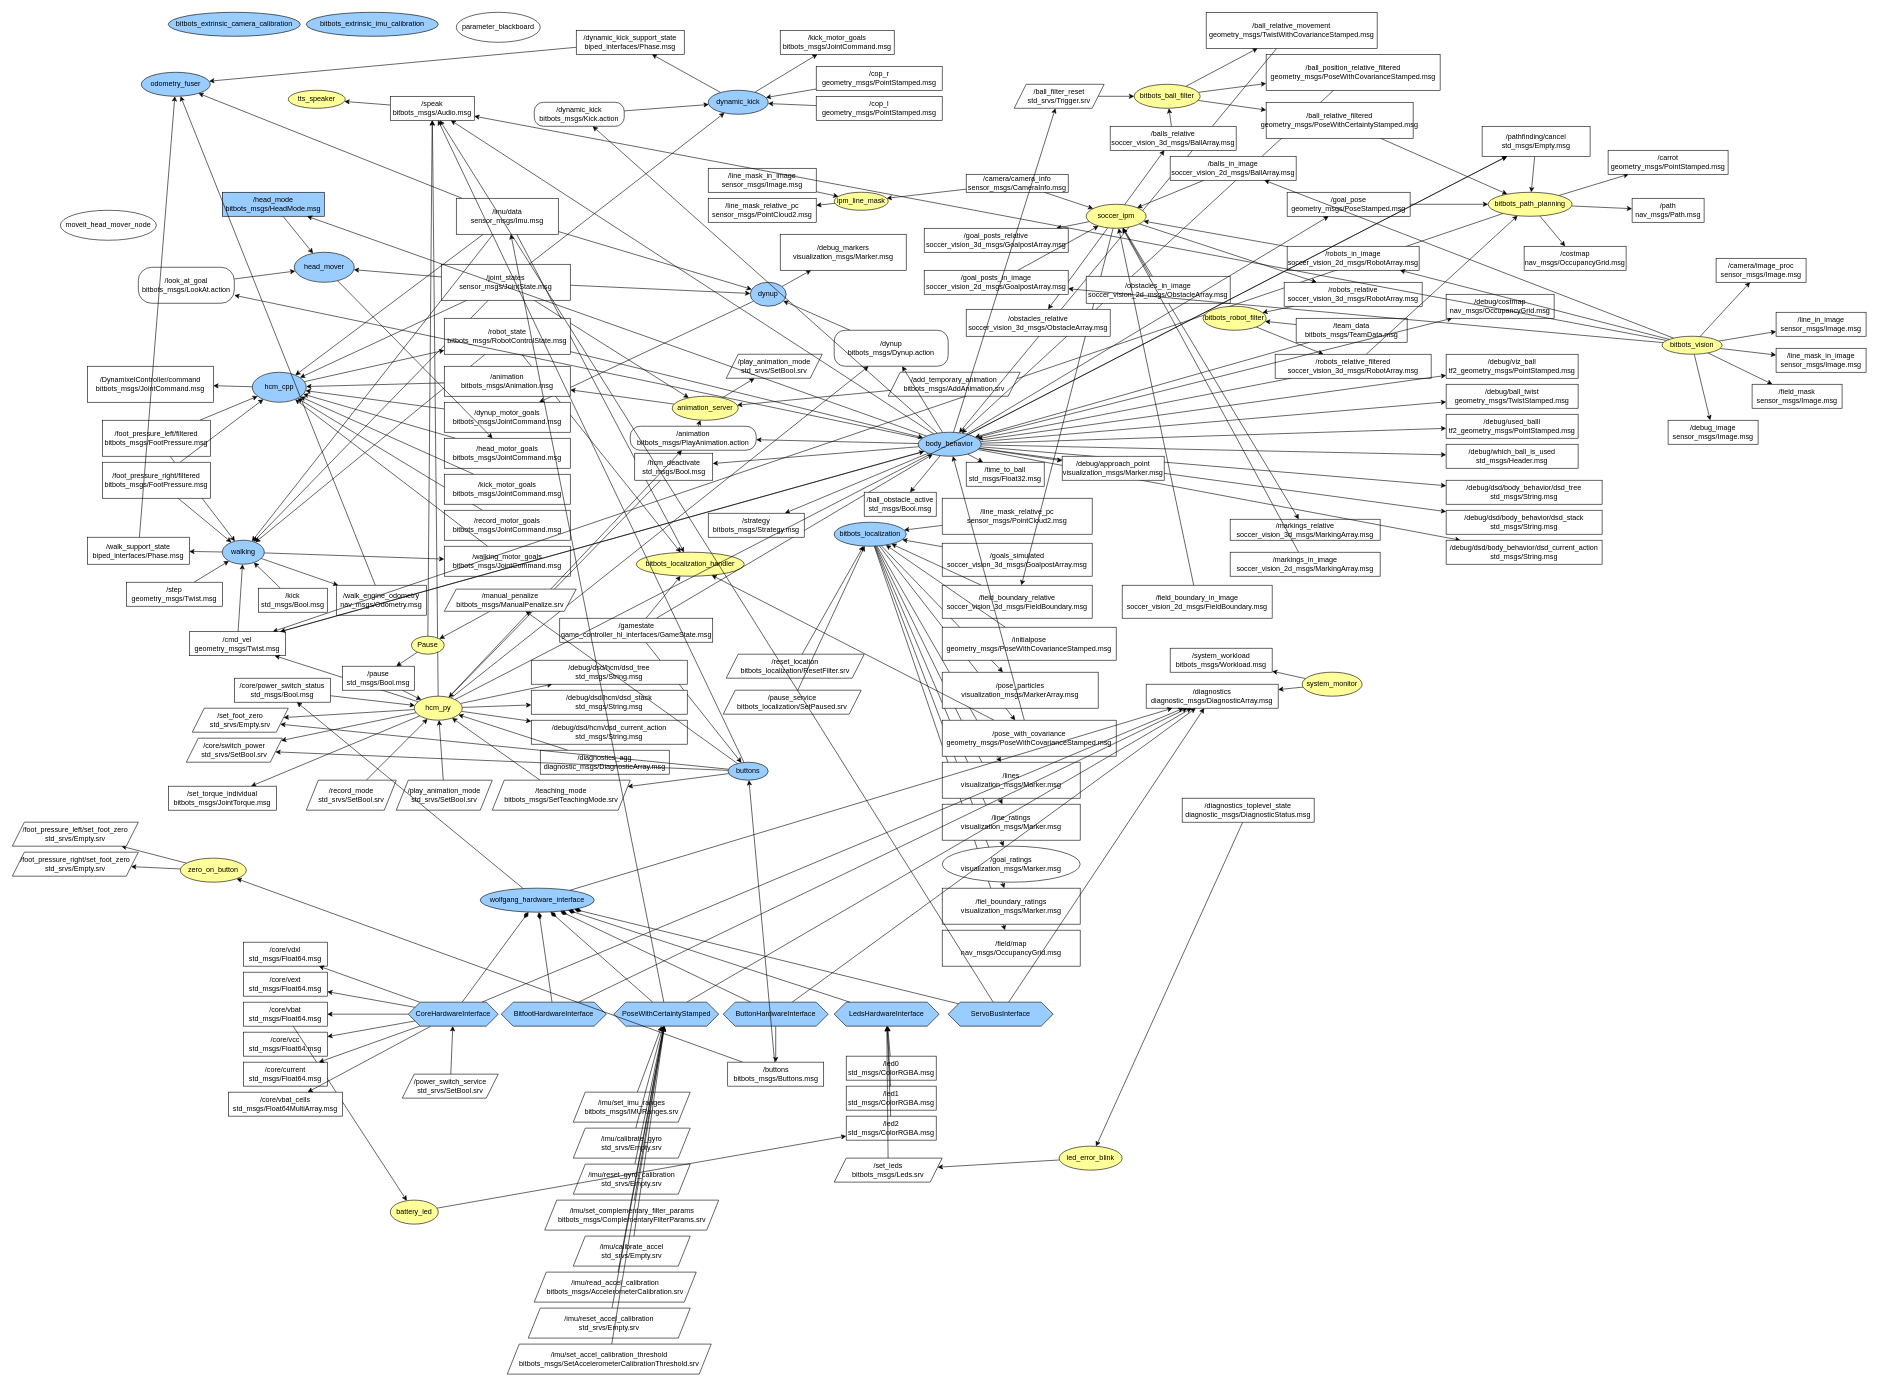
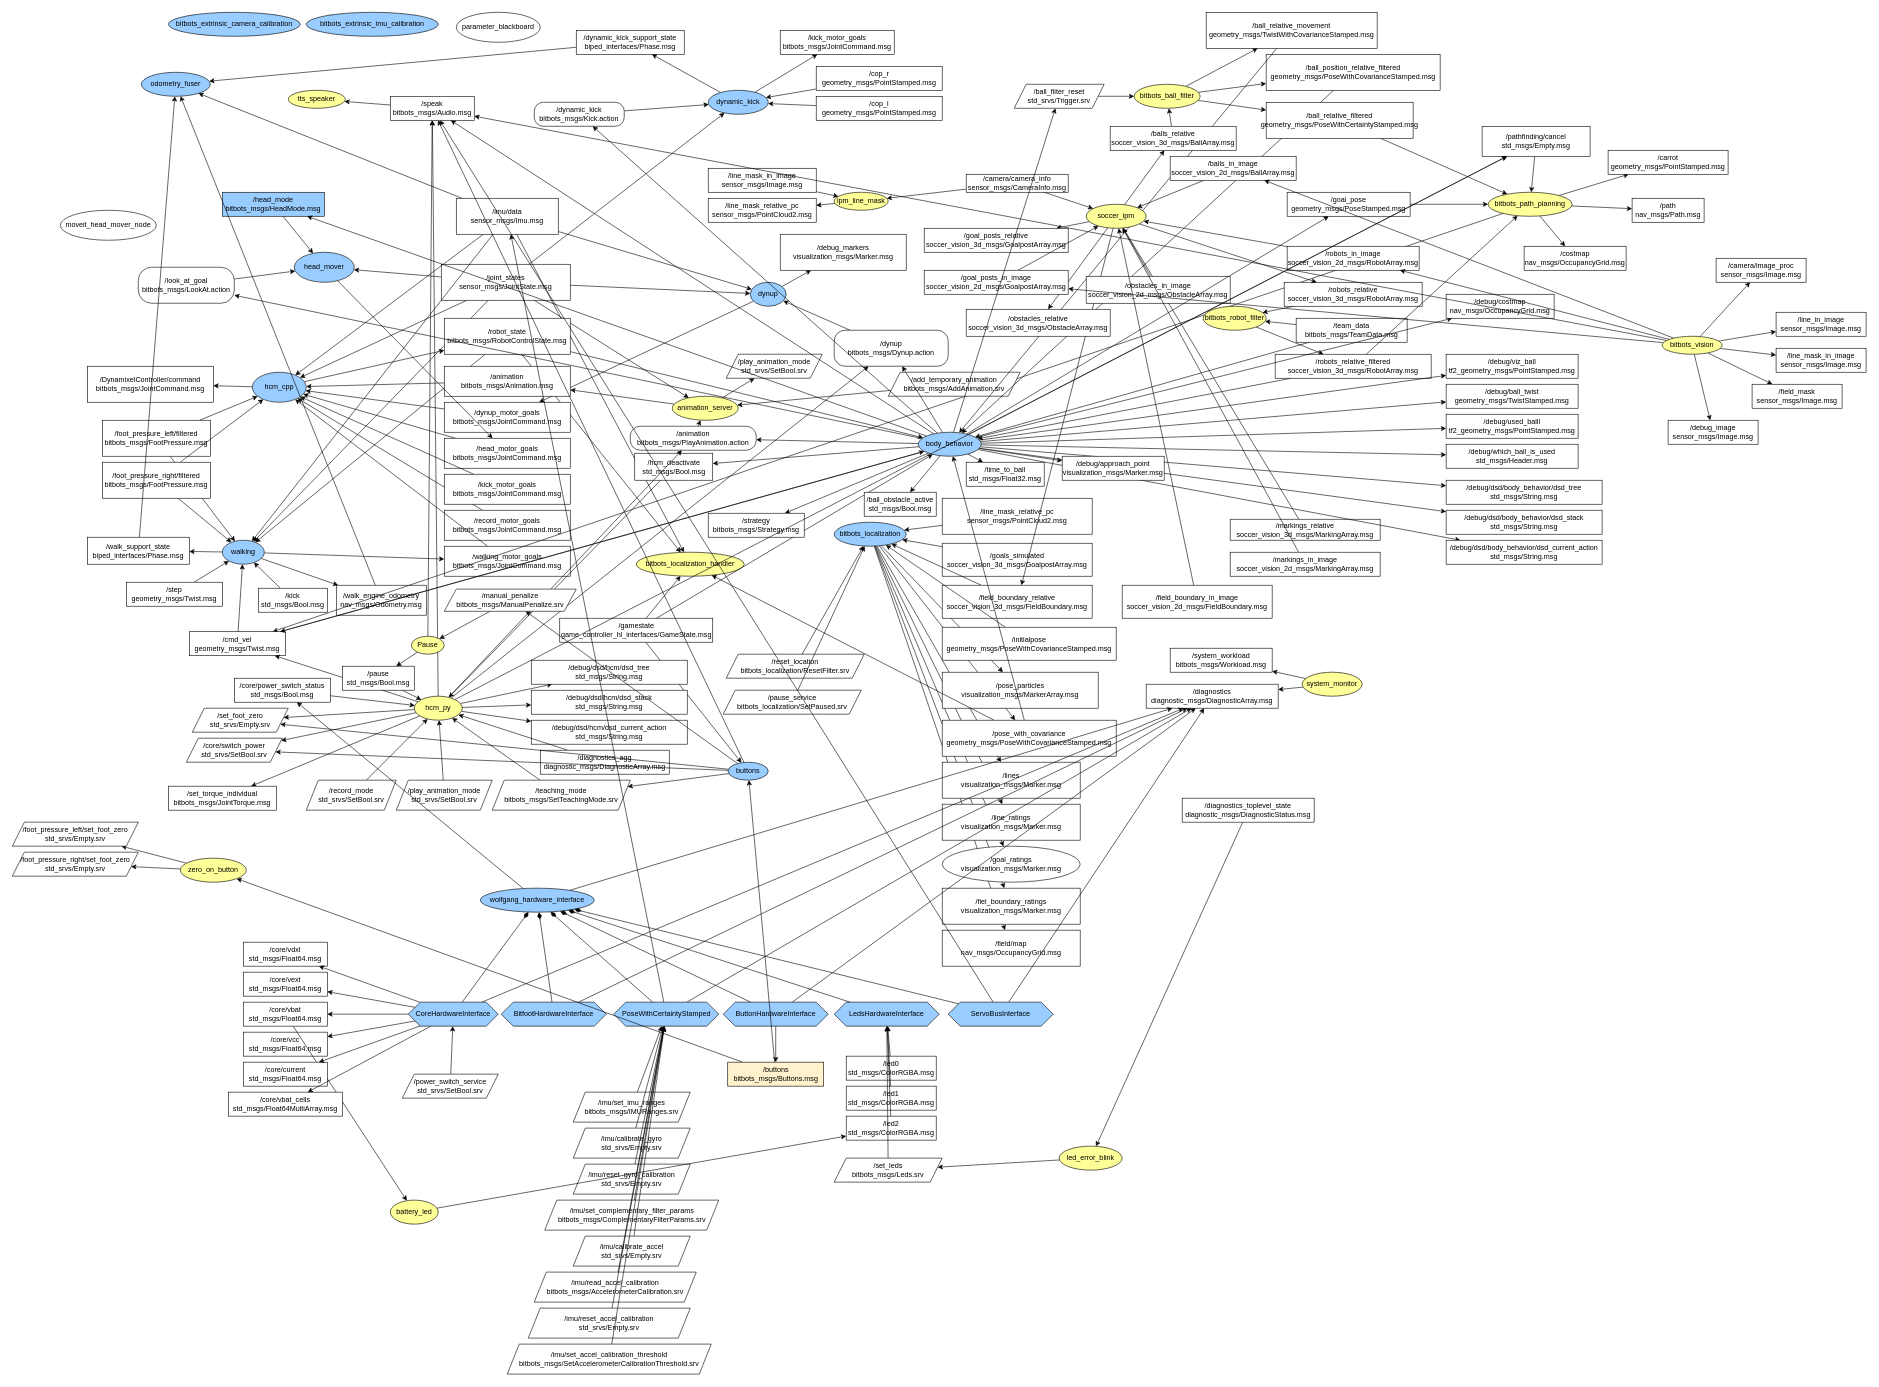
(1296, 514) -> (1297, 516)
(776, 1074) -> (776, 1074)
